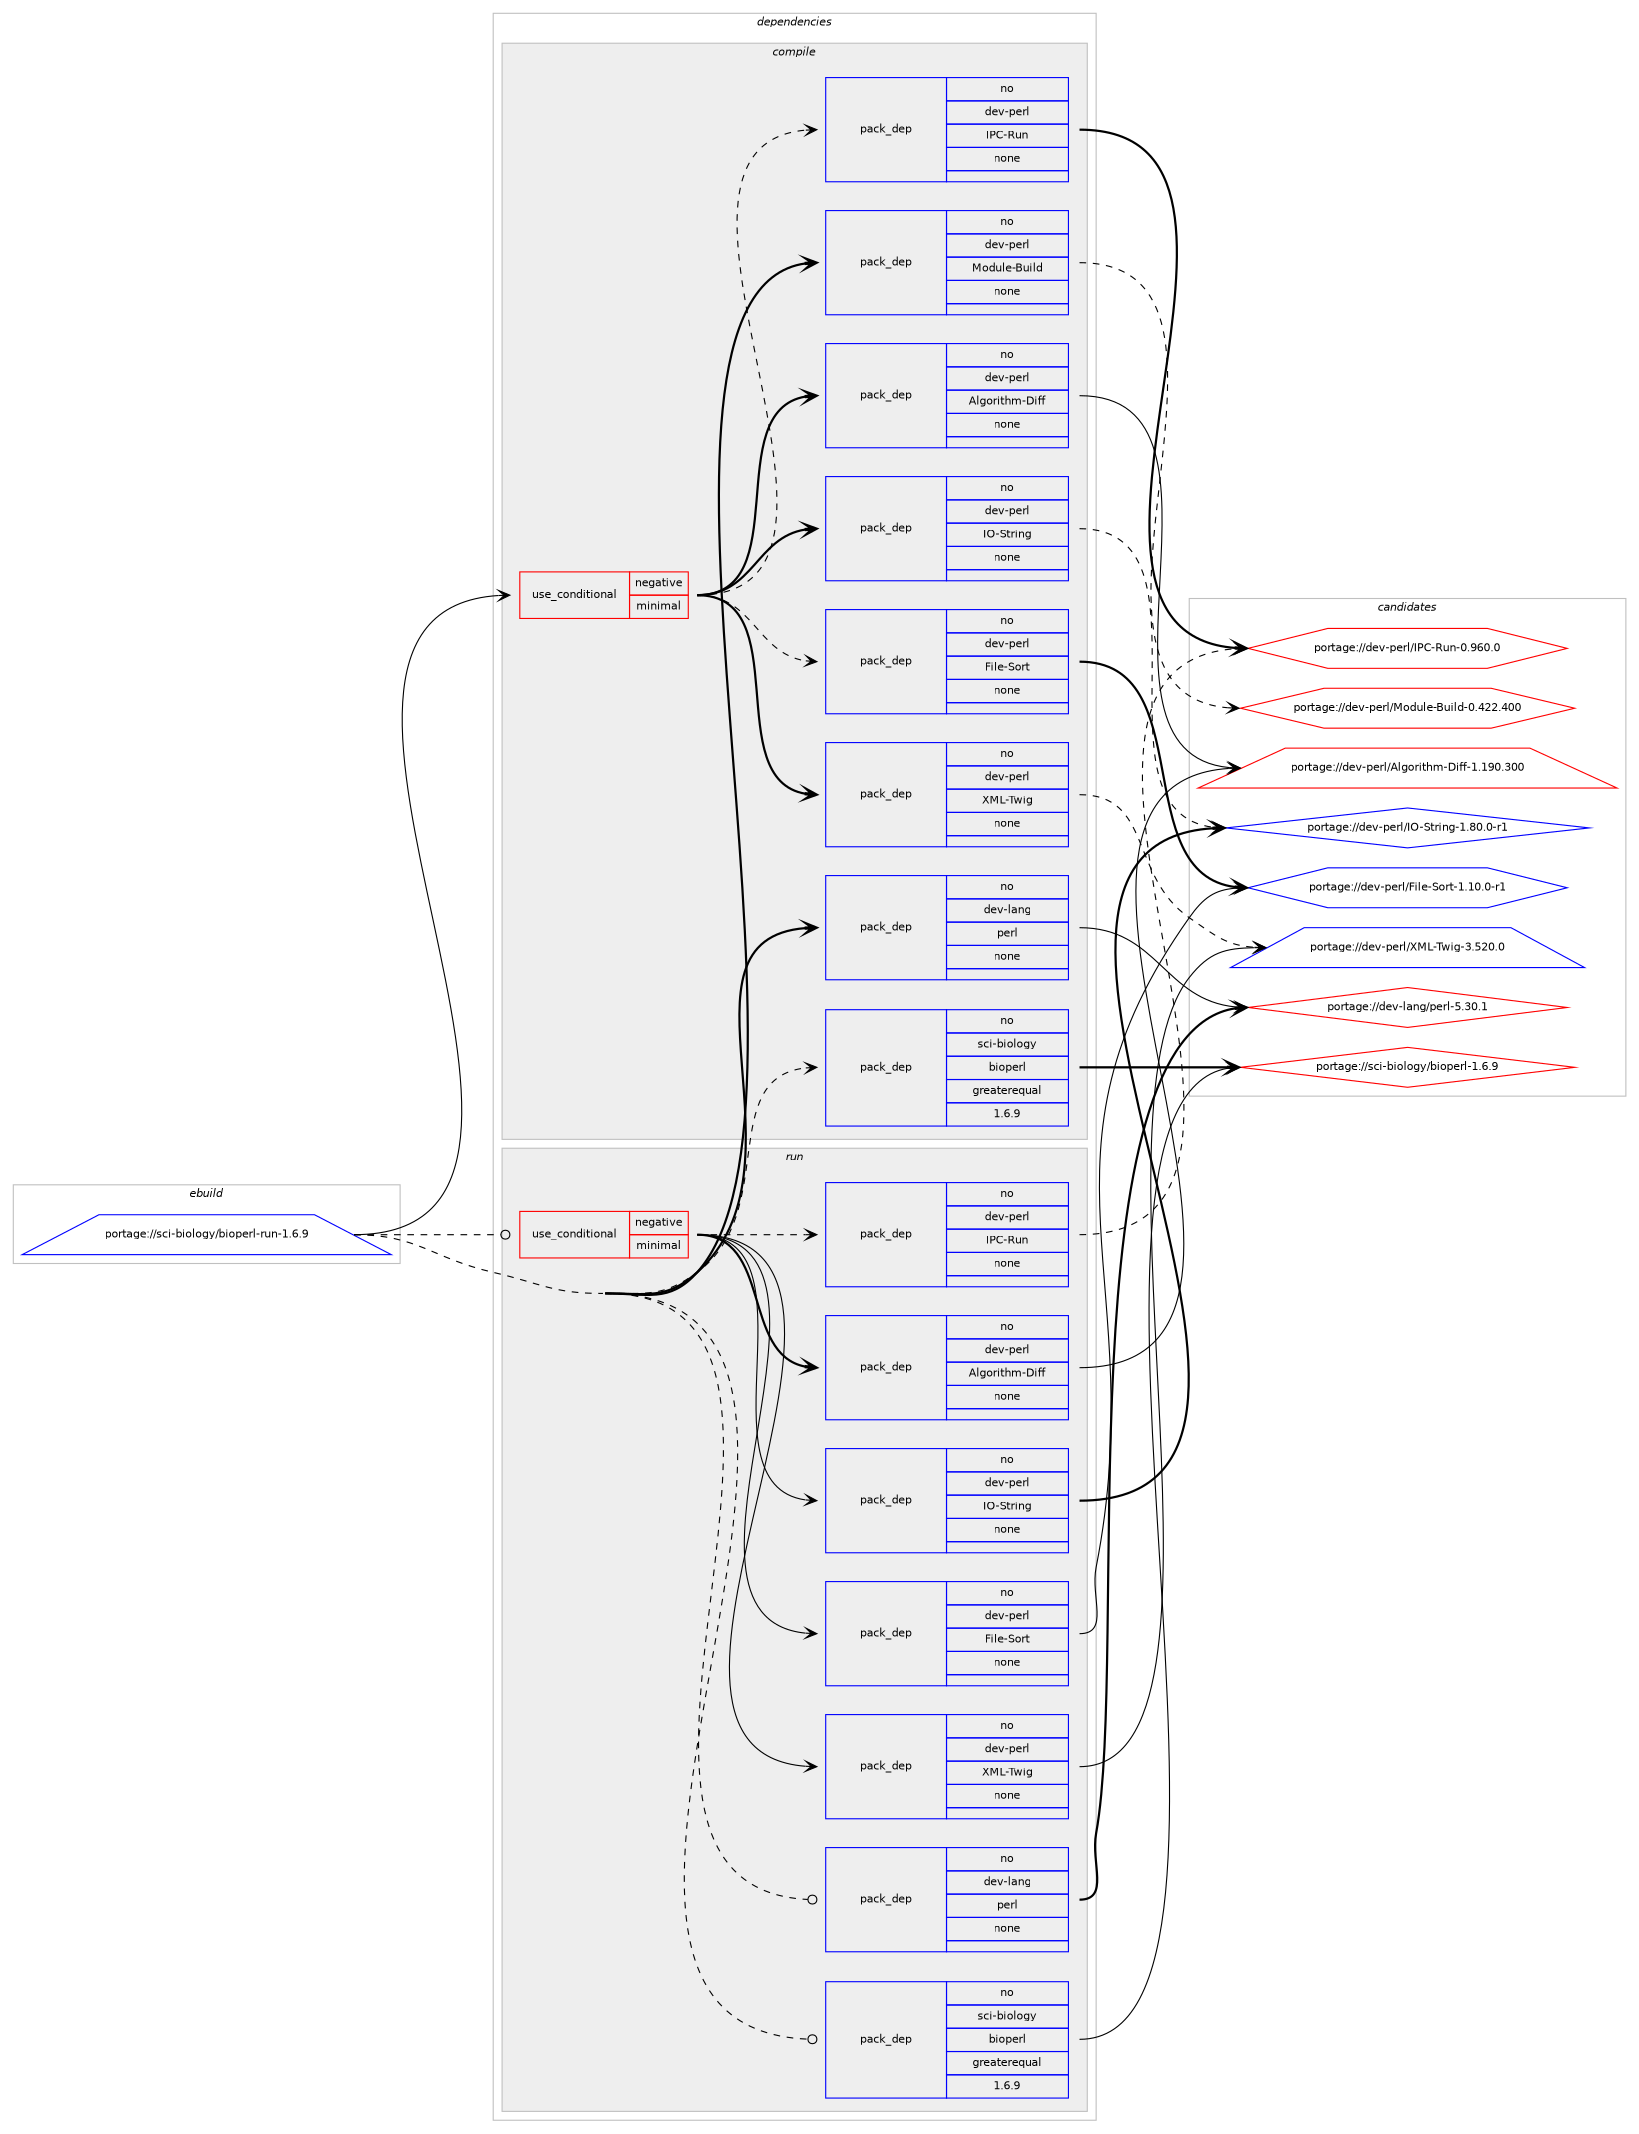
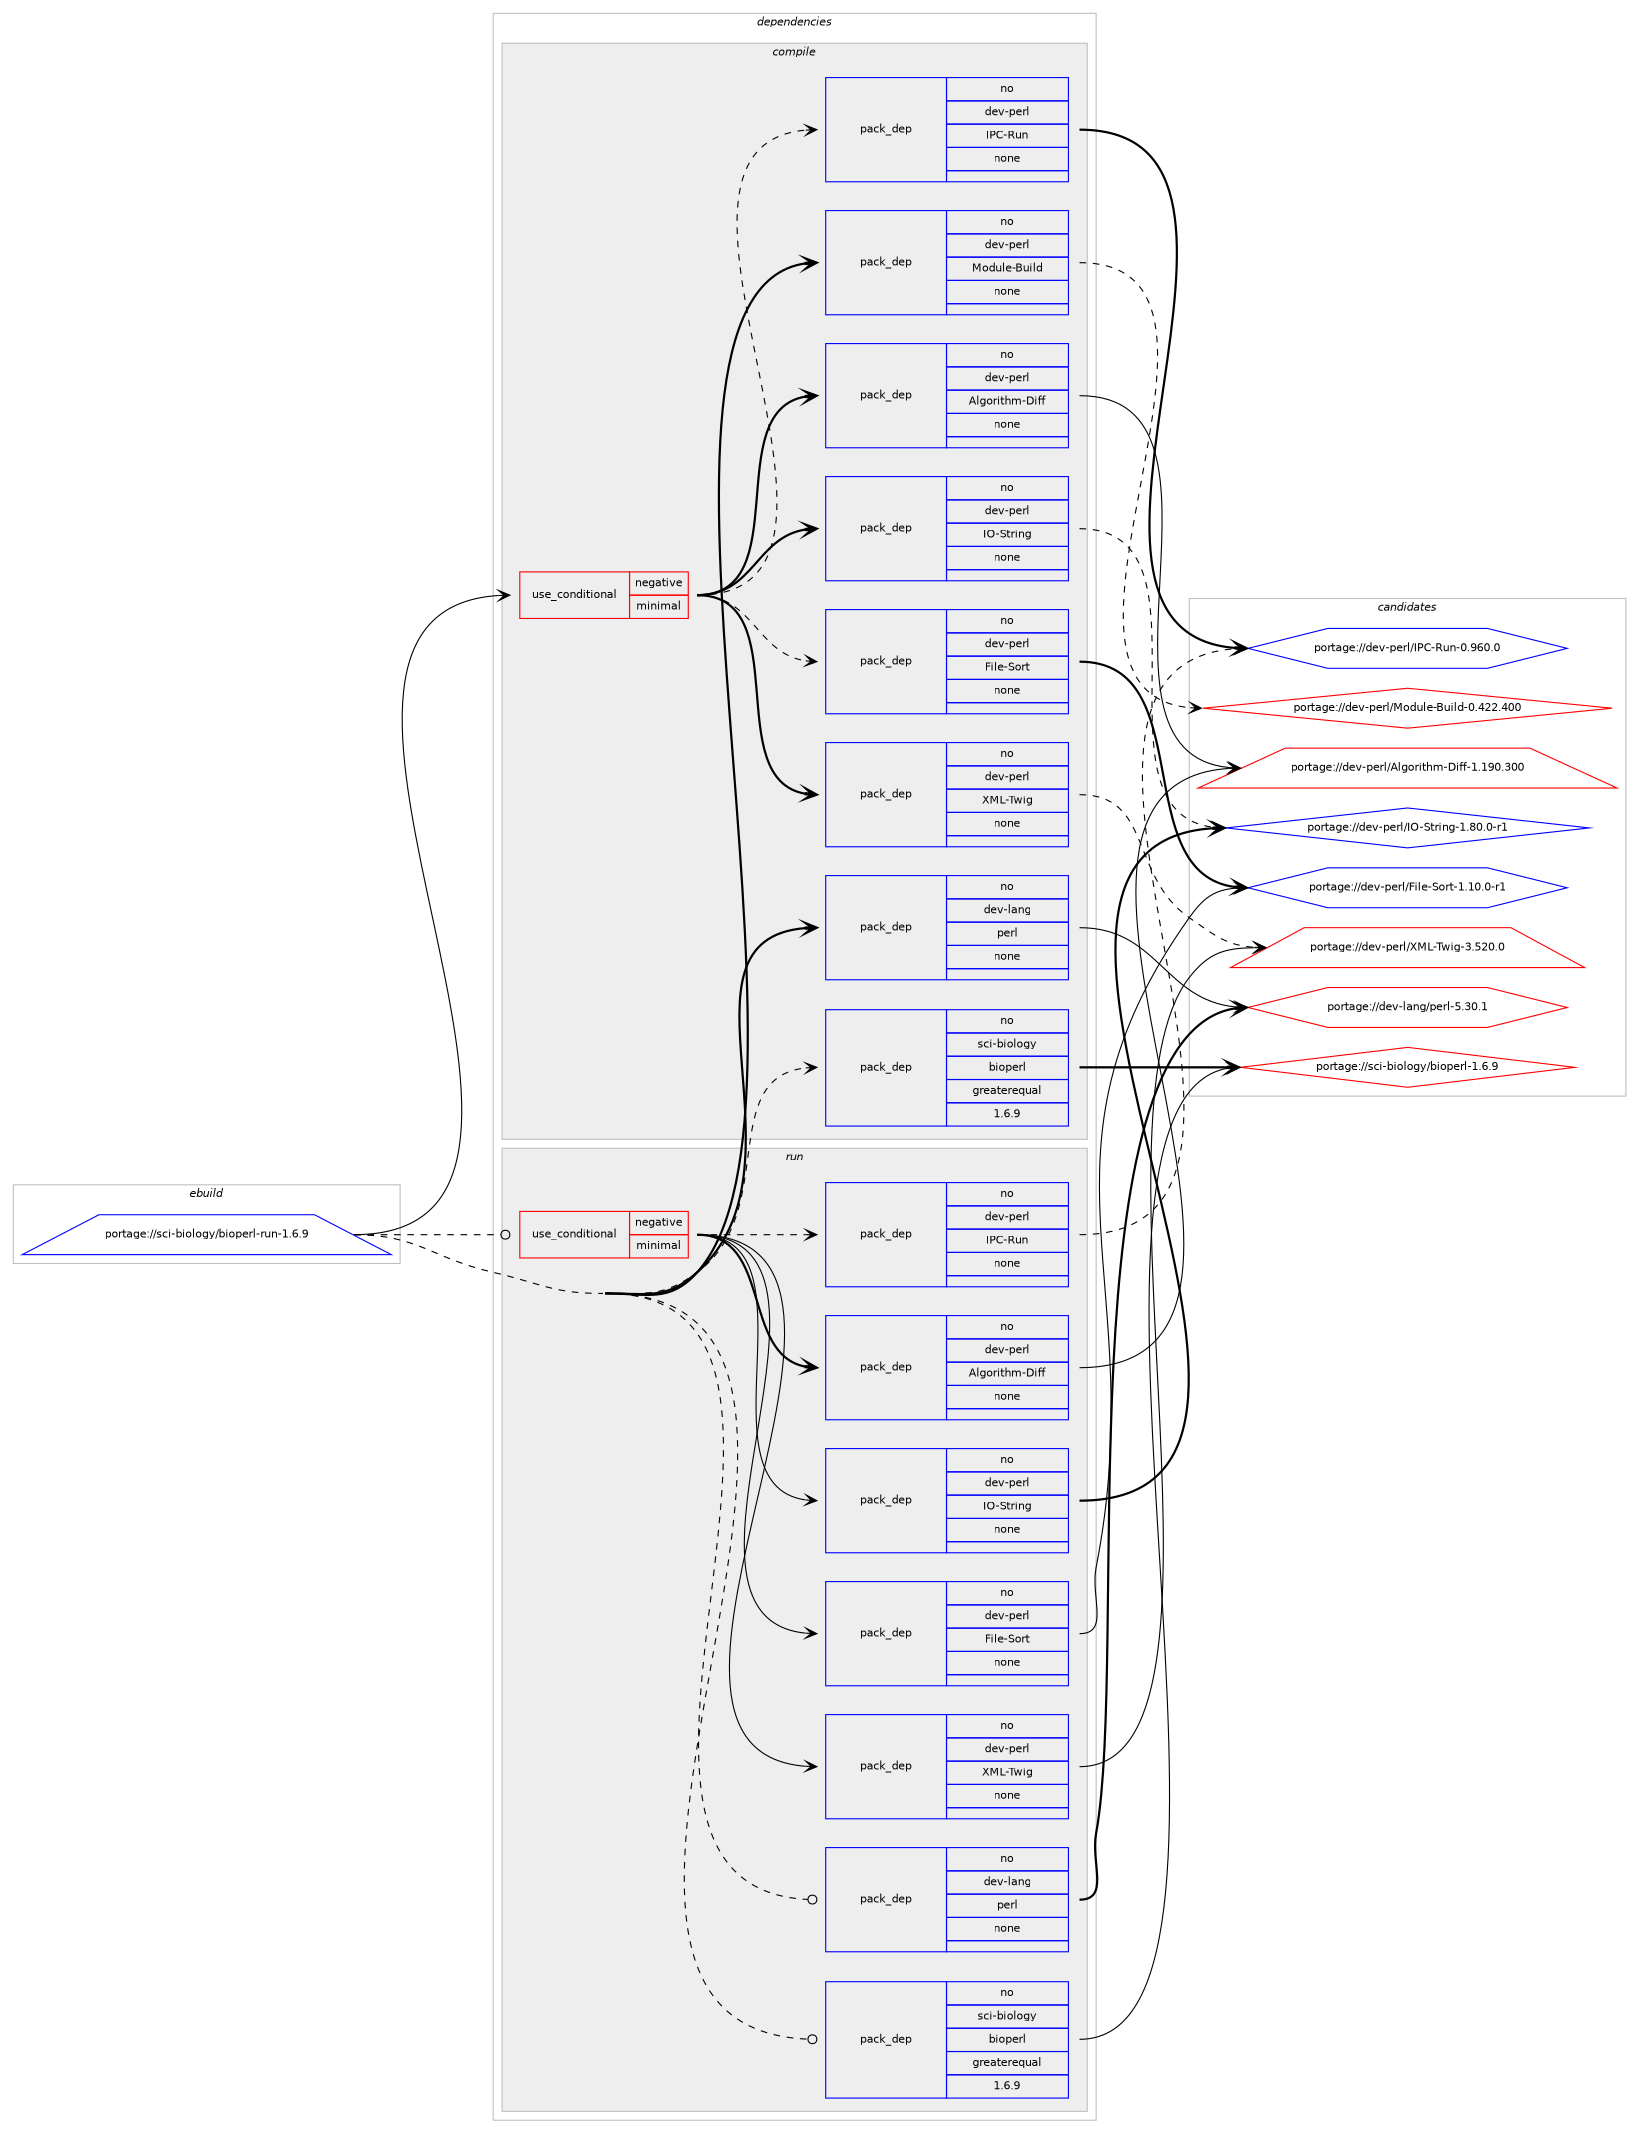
(1408, 648) -> (1408, 648)
(1408, 708) -> (1408, 708)
(1408, 948) -> (1408, 948)
(1408, 1007) -> (1408, 1007)
